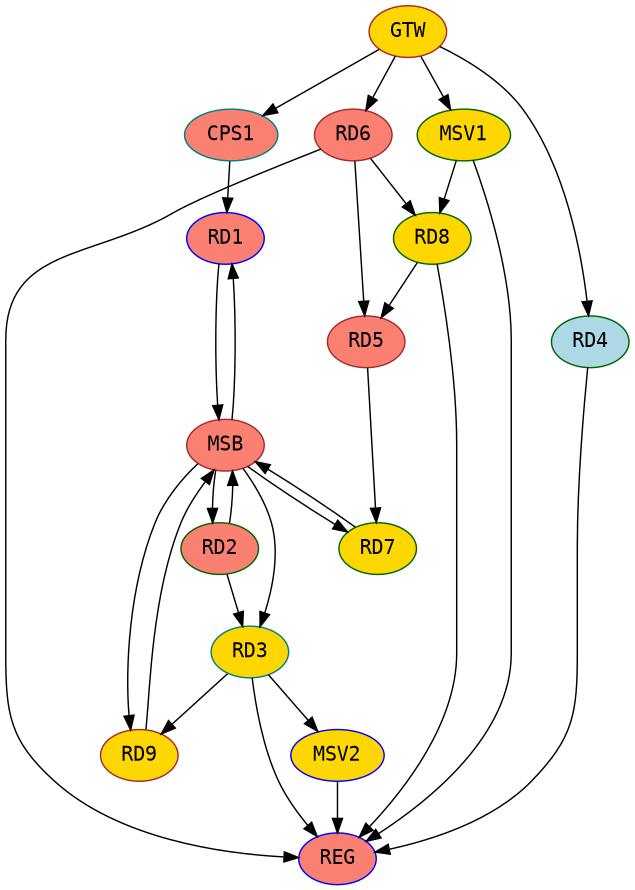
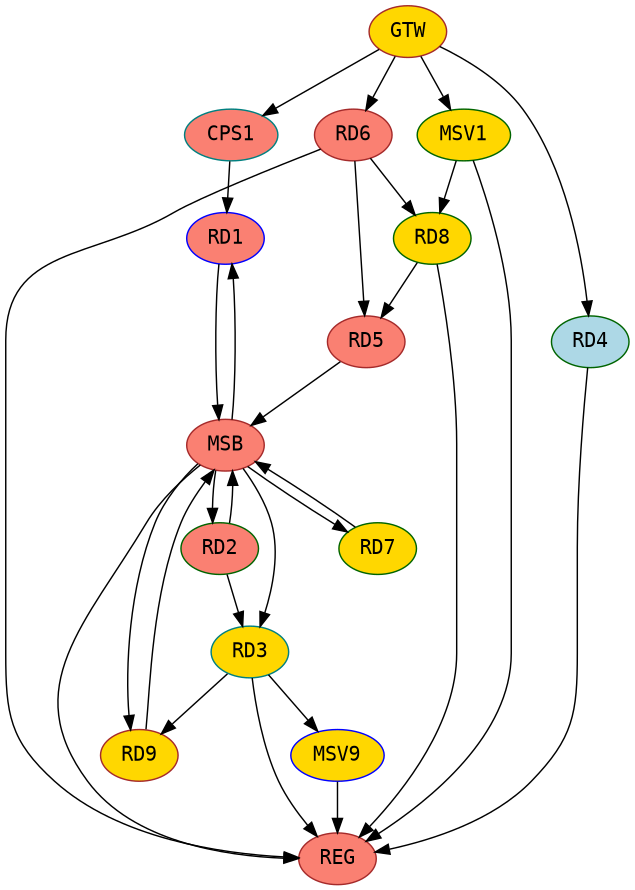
(372, 438) -> (302, 389)
none -> (59, 713)
(337, 755) -> (337, 755)
(337, 859) -> (337, 859)
